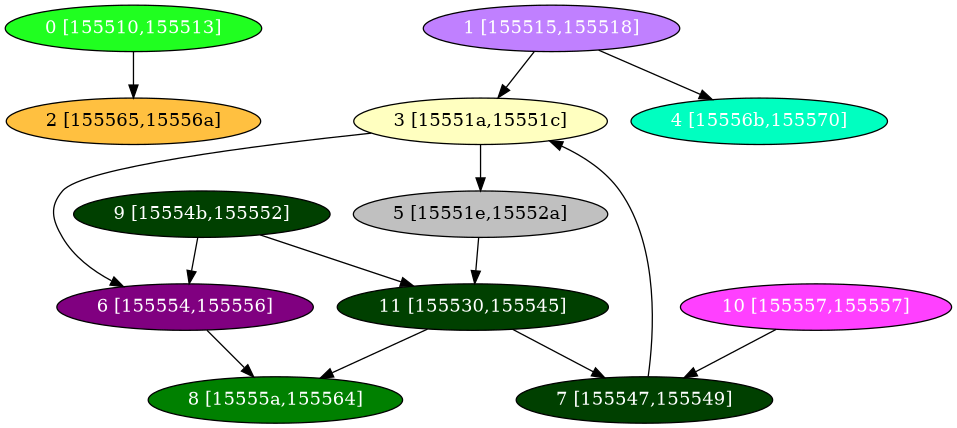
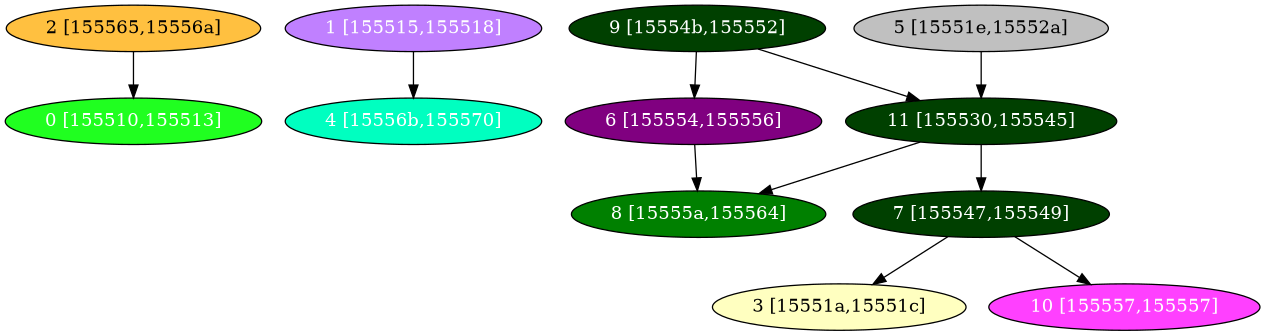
(133, 69) -> (133, 69)
(520, 69) -> none
(481, 161) -> none
(157, 162) -> none
(736, 351) -> (1047, 257)
